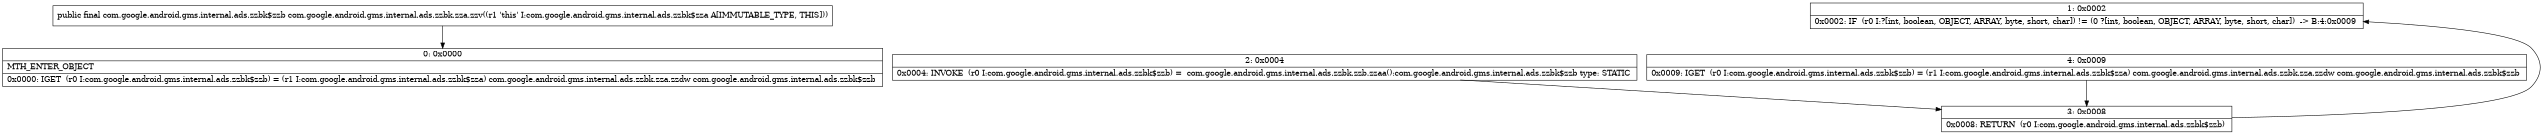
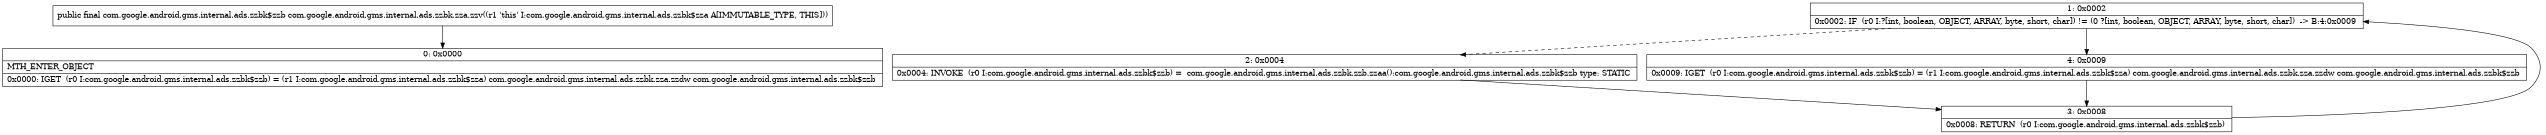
none -> (2087, 39)
none -> (1678, 41)
